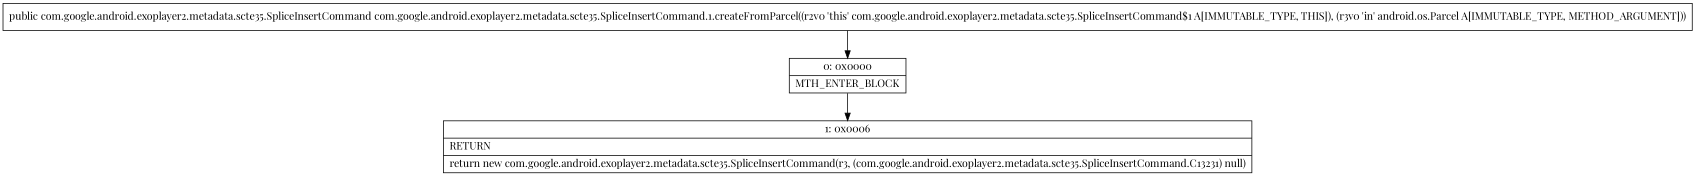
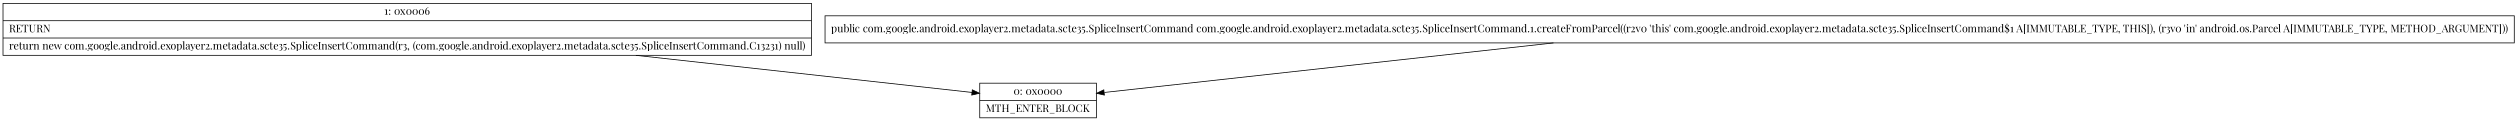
(848, 103) -> (804, 74)
